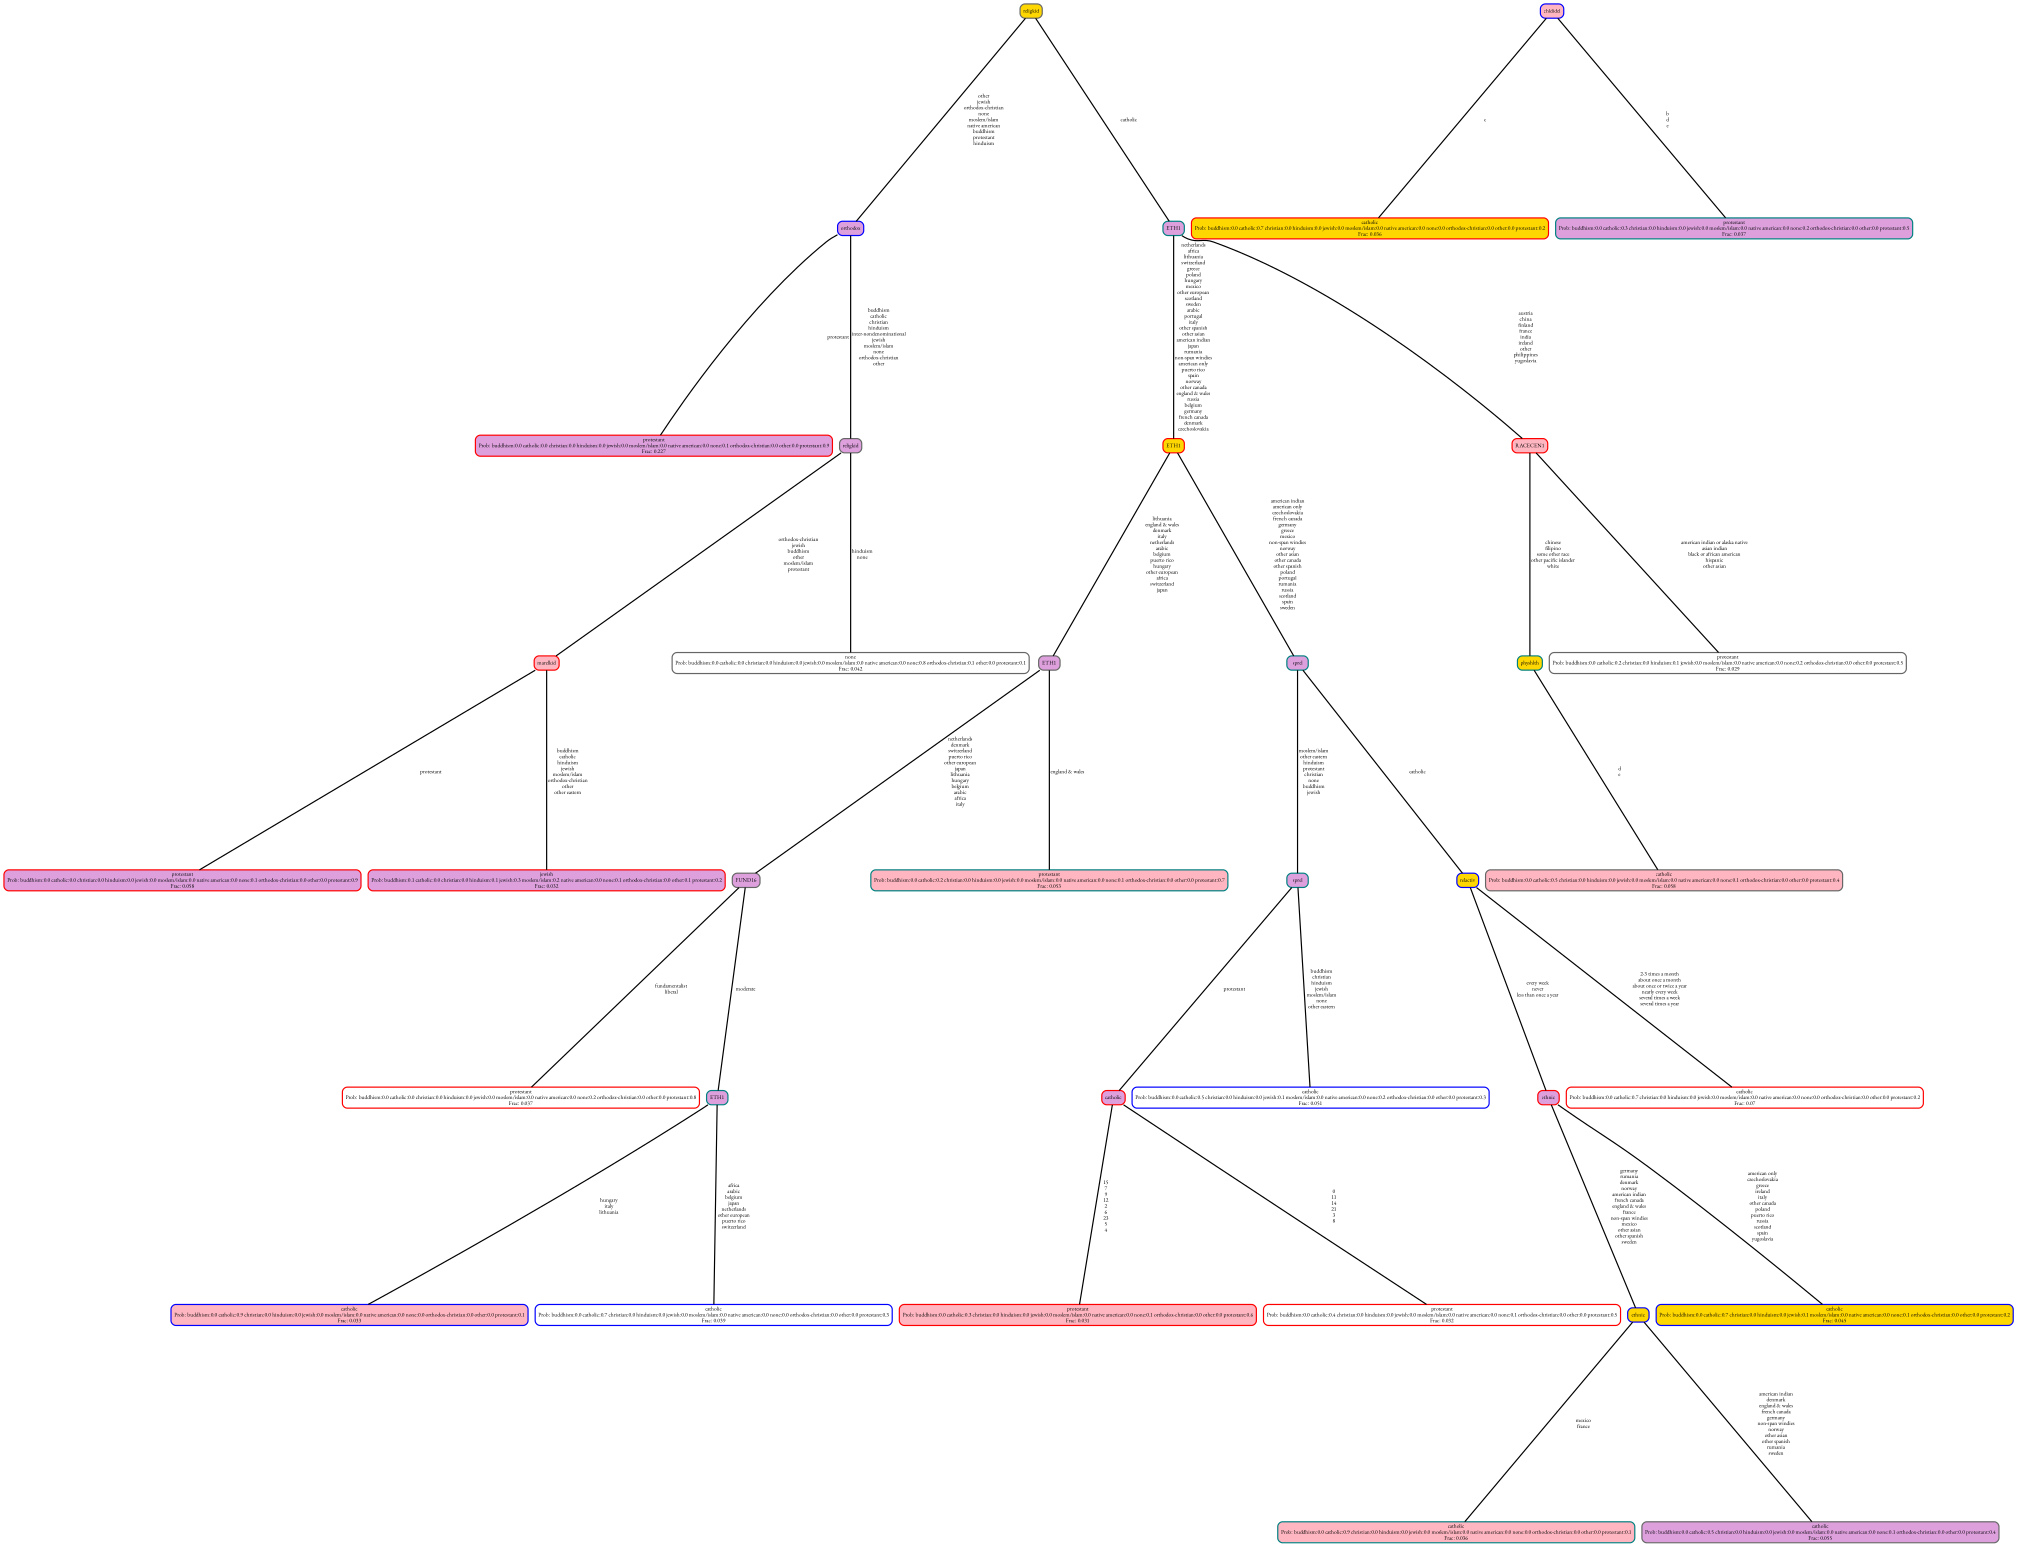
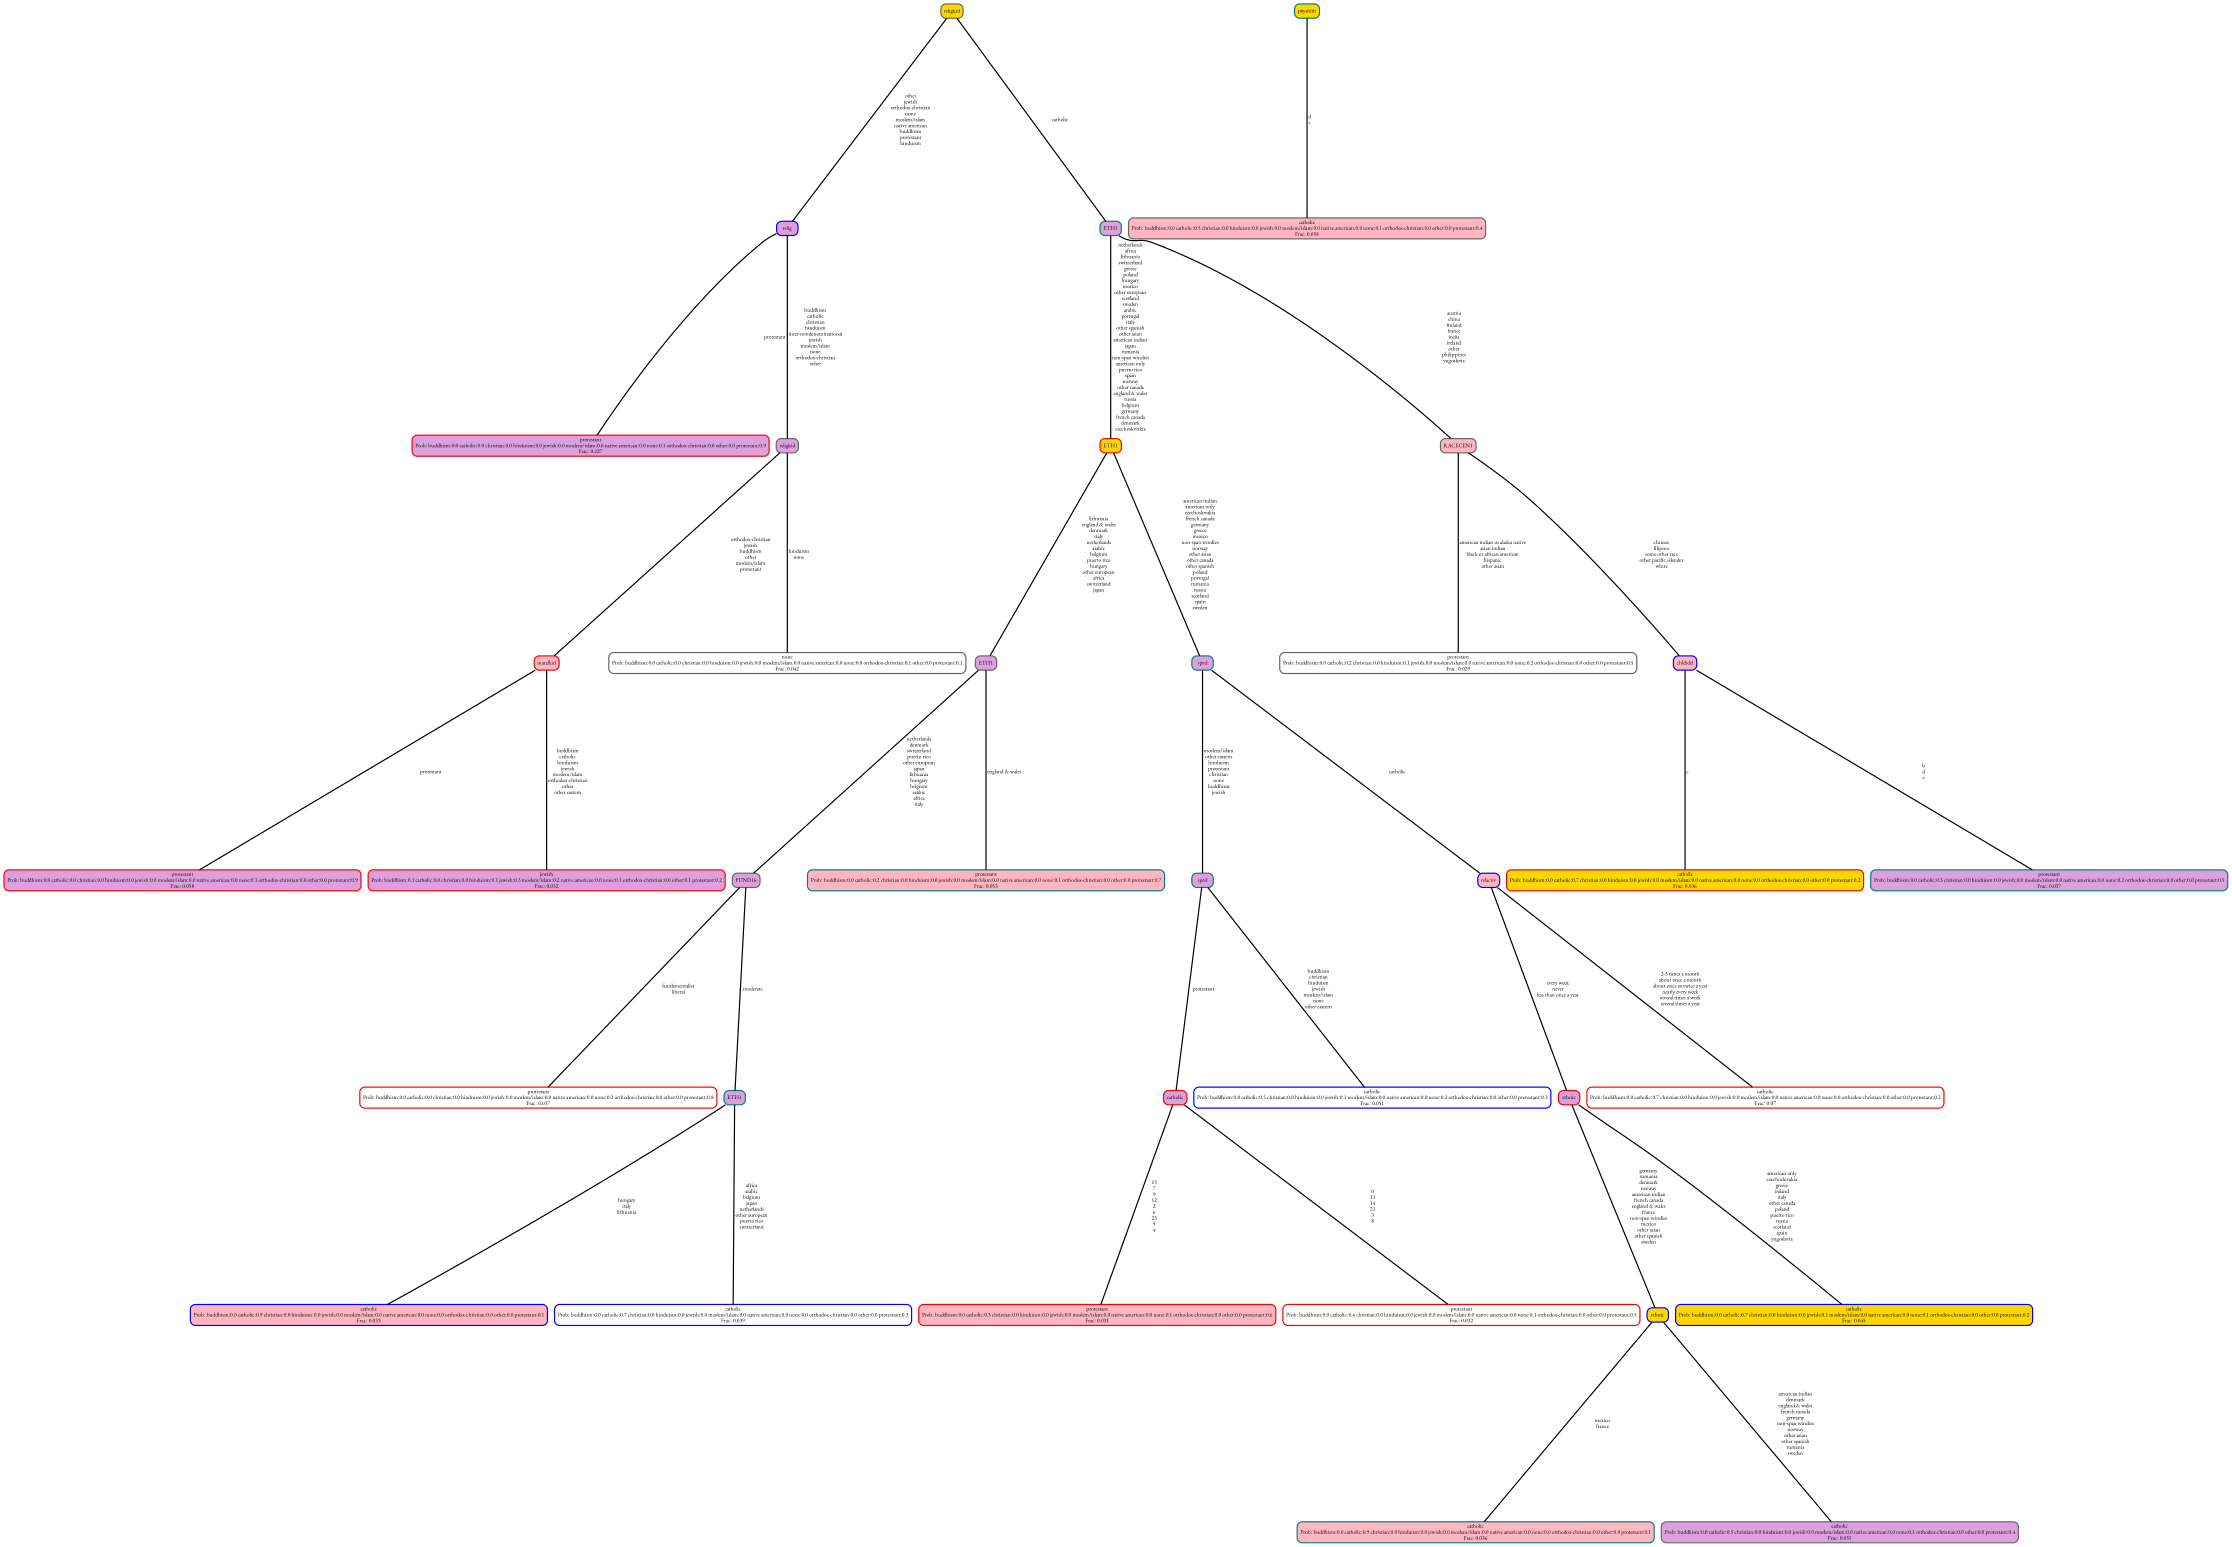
(851, 228) -> (787, 228)
(1530, 446) -> (1458, 446)
(1530, 554) -> (1580, 548)
(1468, 880) -> (1489, 880)
